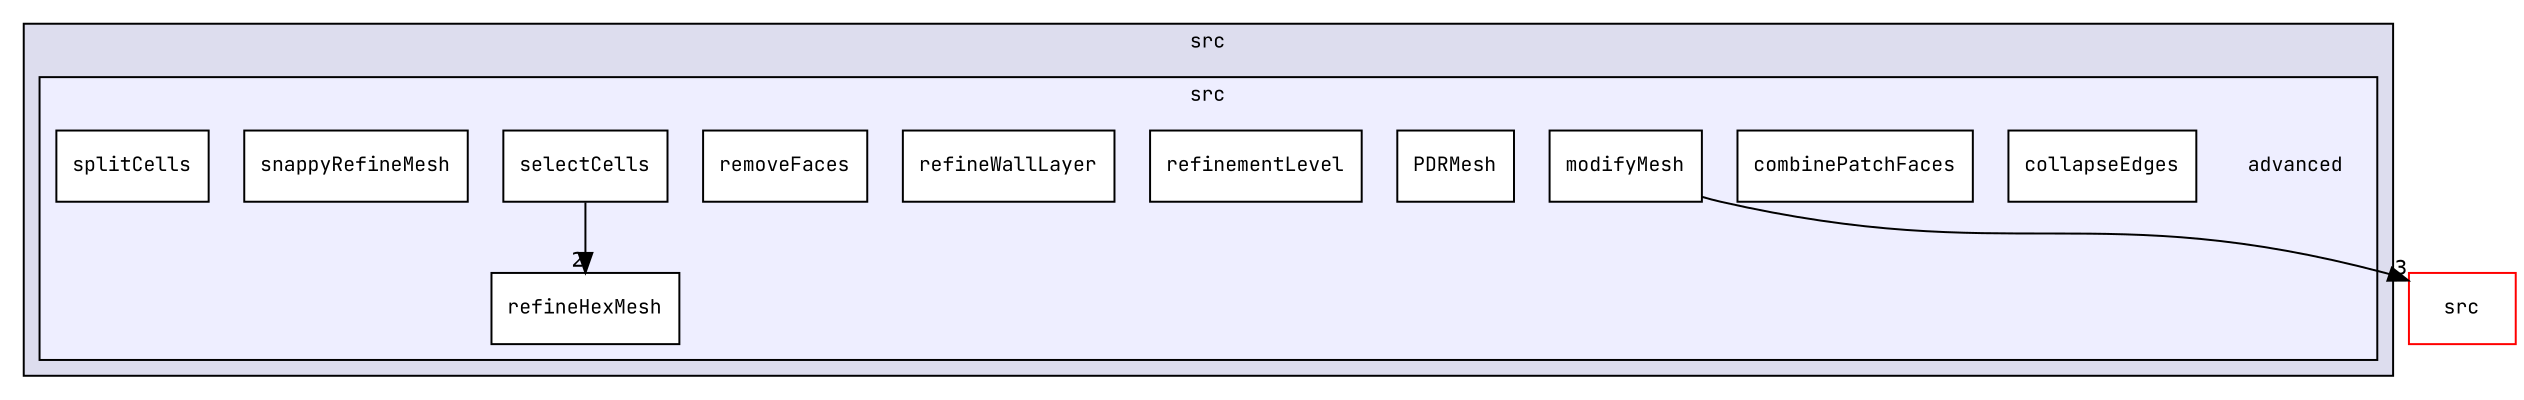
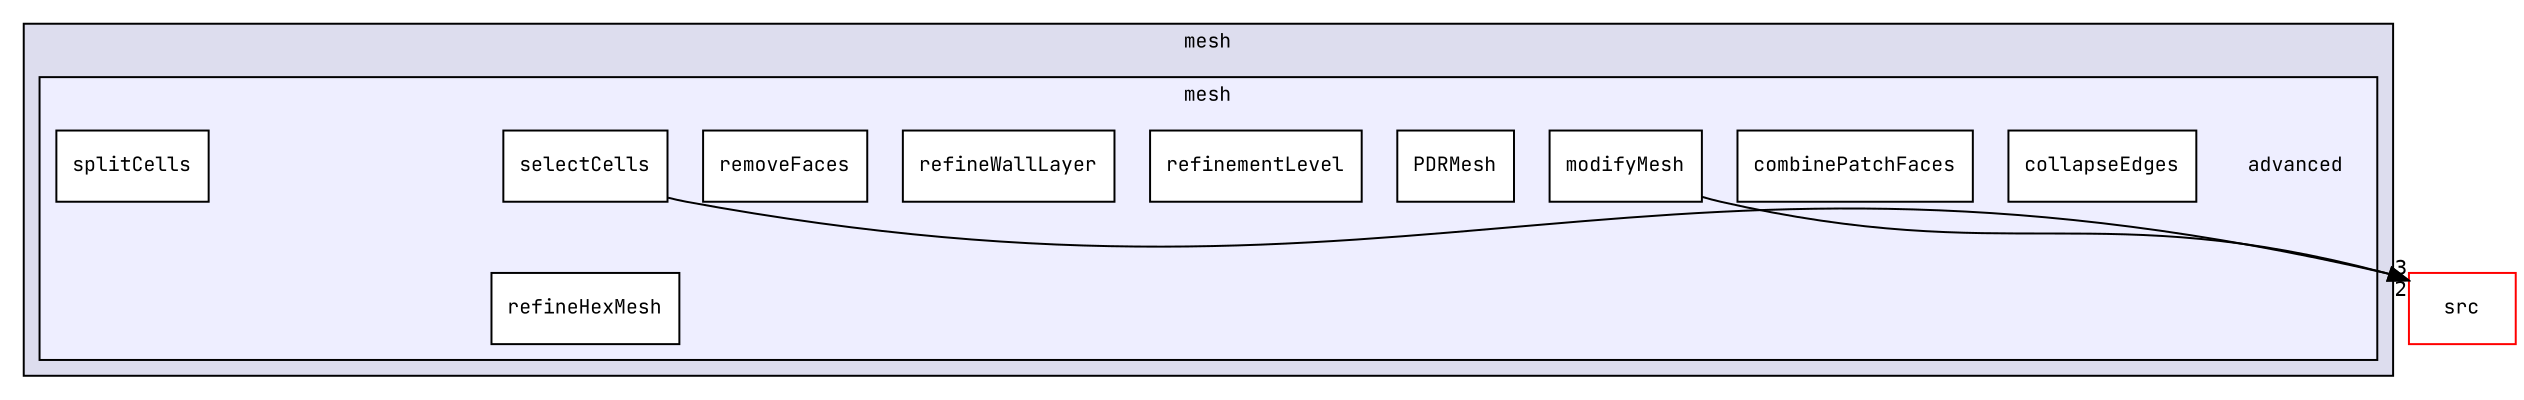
(1208, 43) -> (1208, 43)
(356, 166) -> none
(585, 228) -> (1530, 226)
